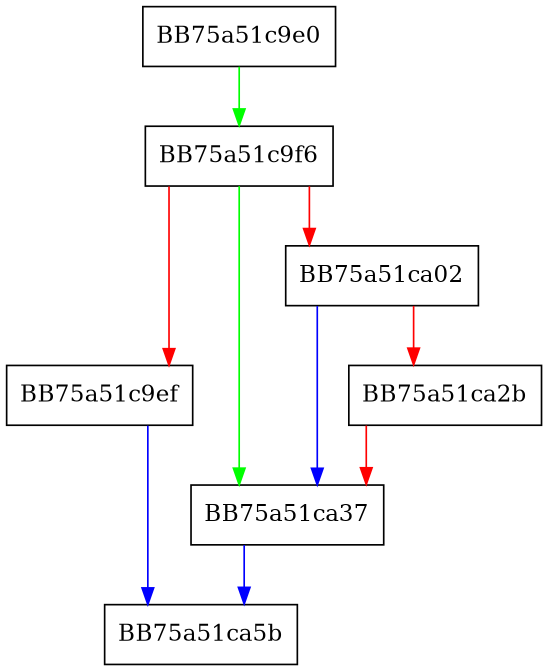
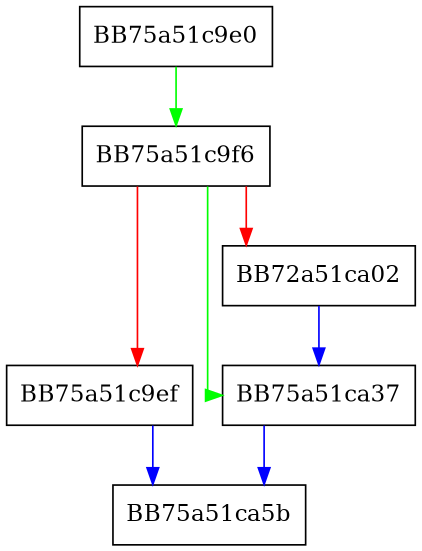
(382, 276) -> (319, 276)
(445, 395) -> none
